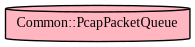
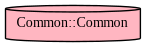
(98, 23) -> (73, 23)
